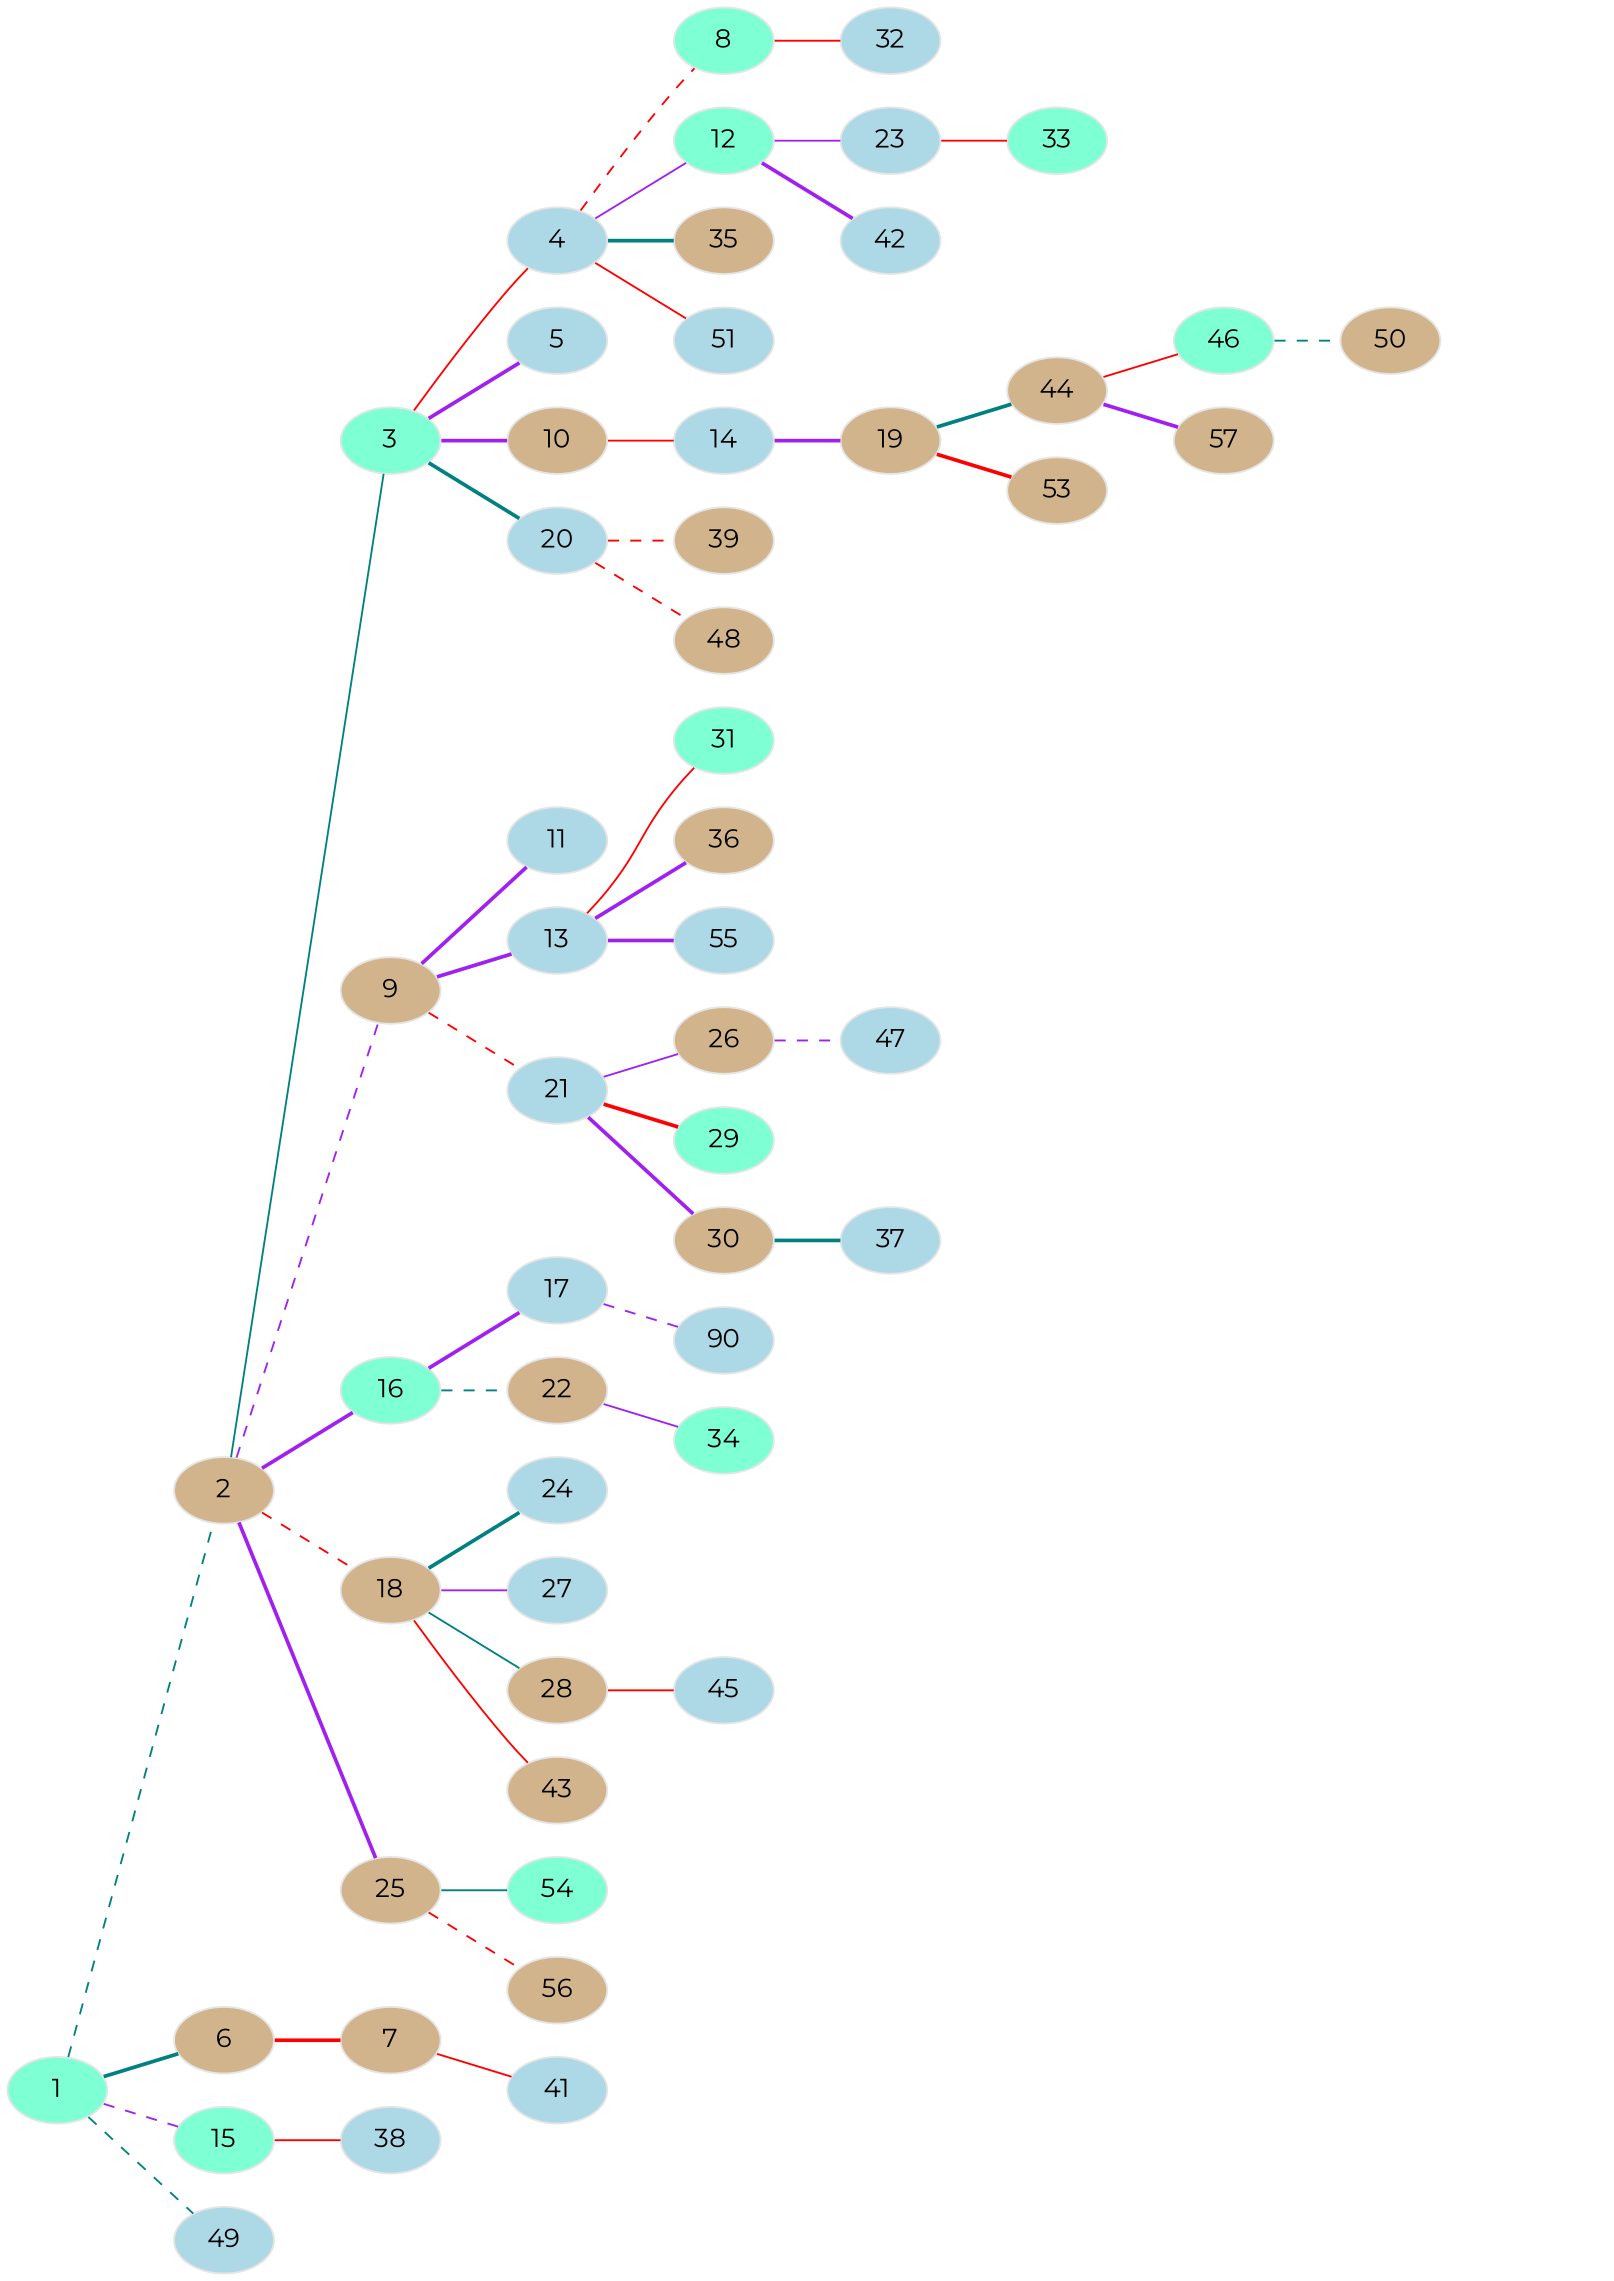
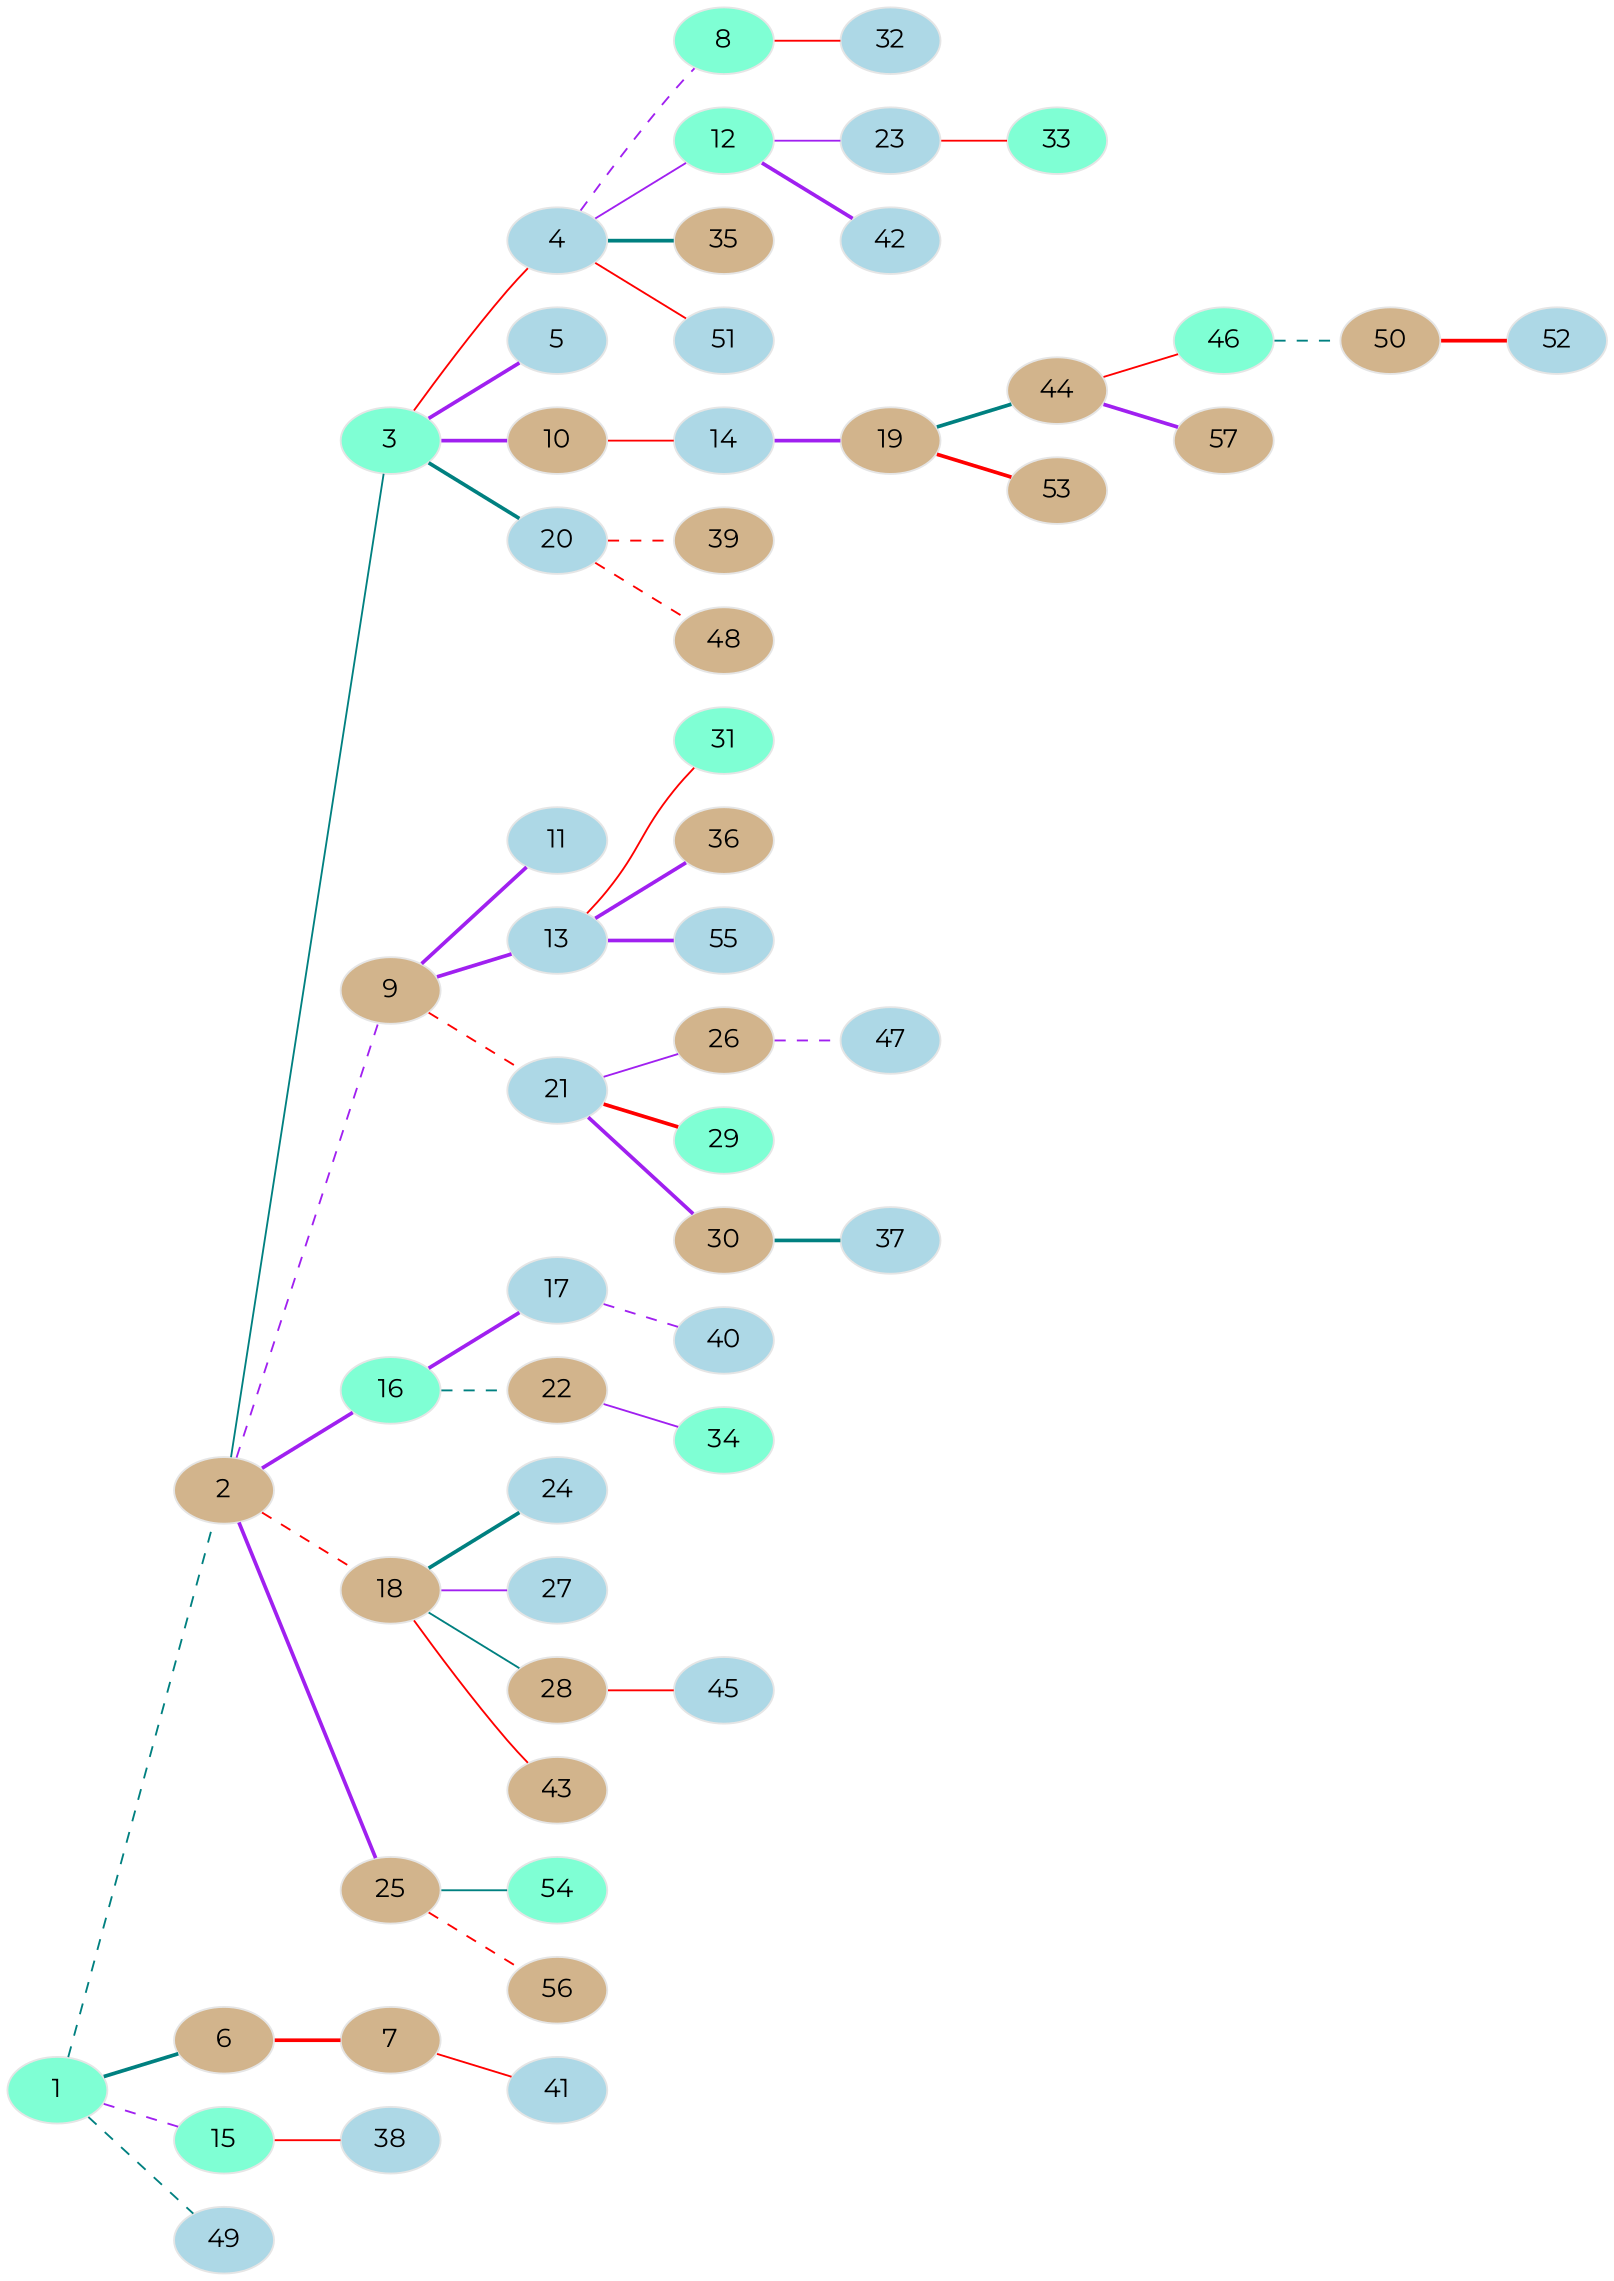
(635, 138) -> (635, 138)
none -> (1557, 341)
(724, 1340) -> (724, 1340)
